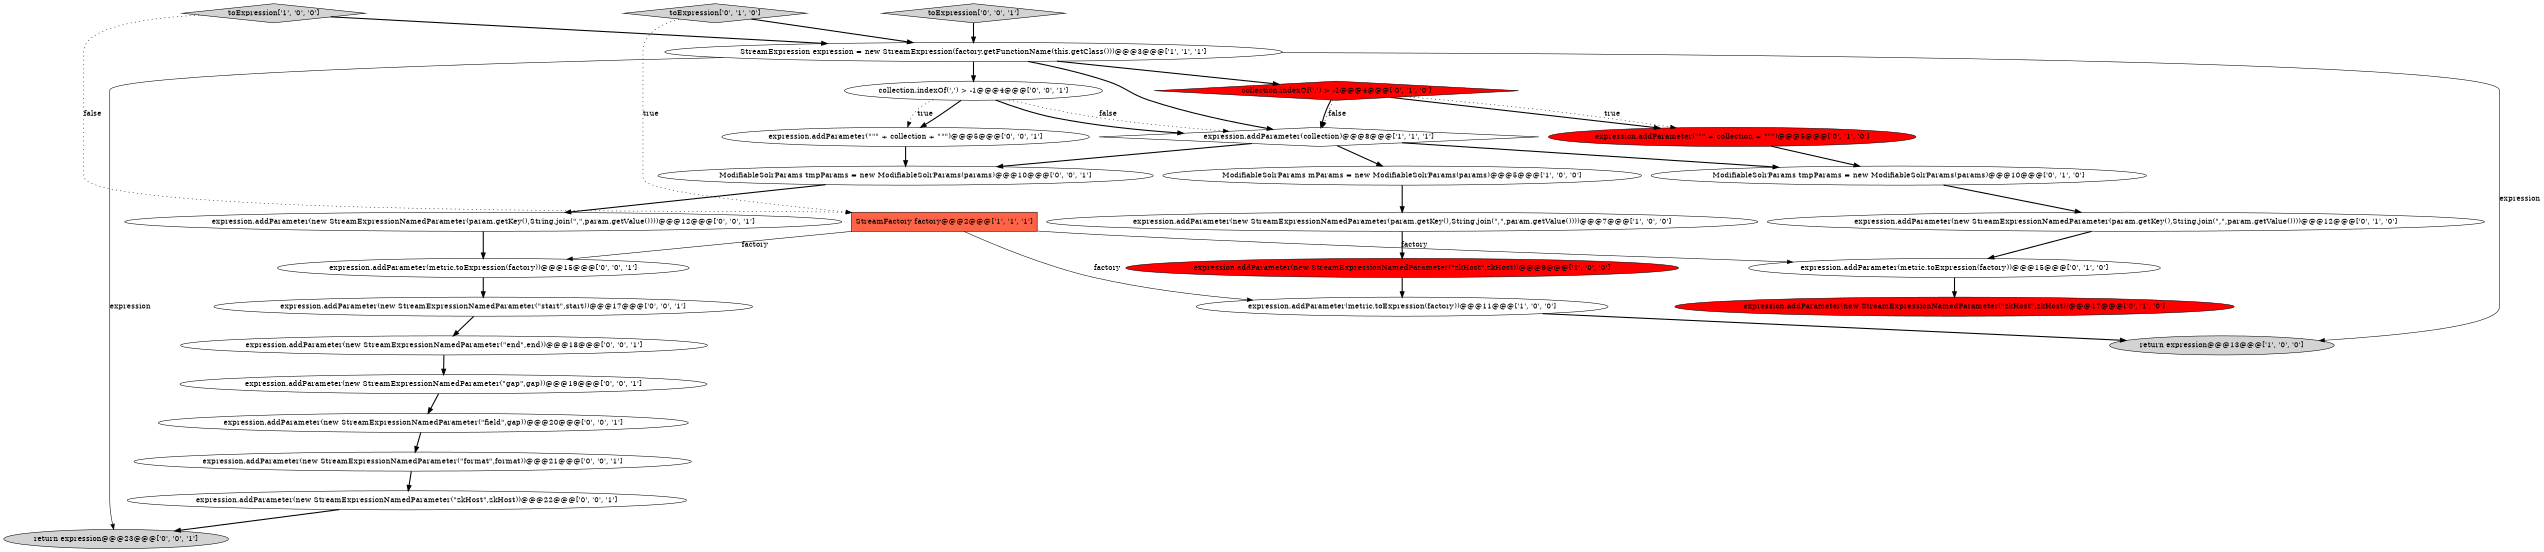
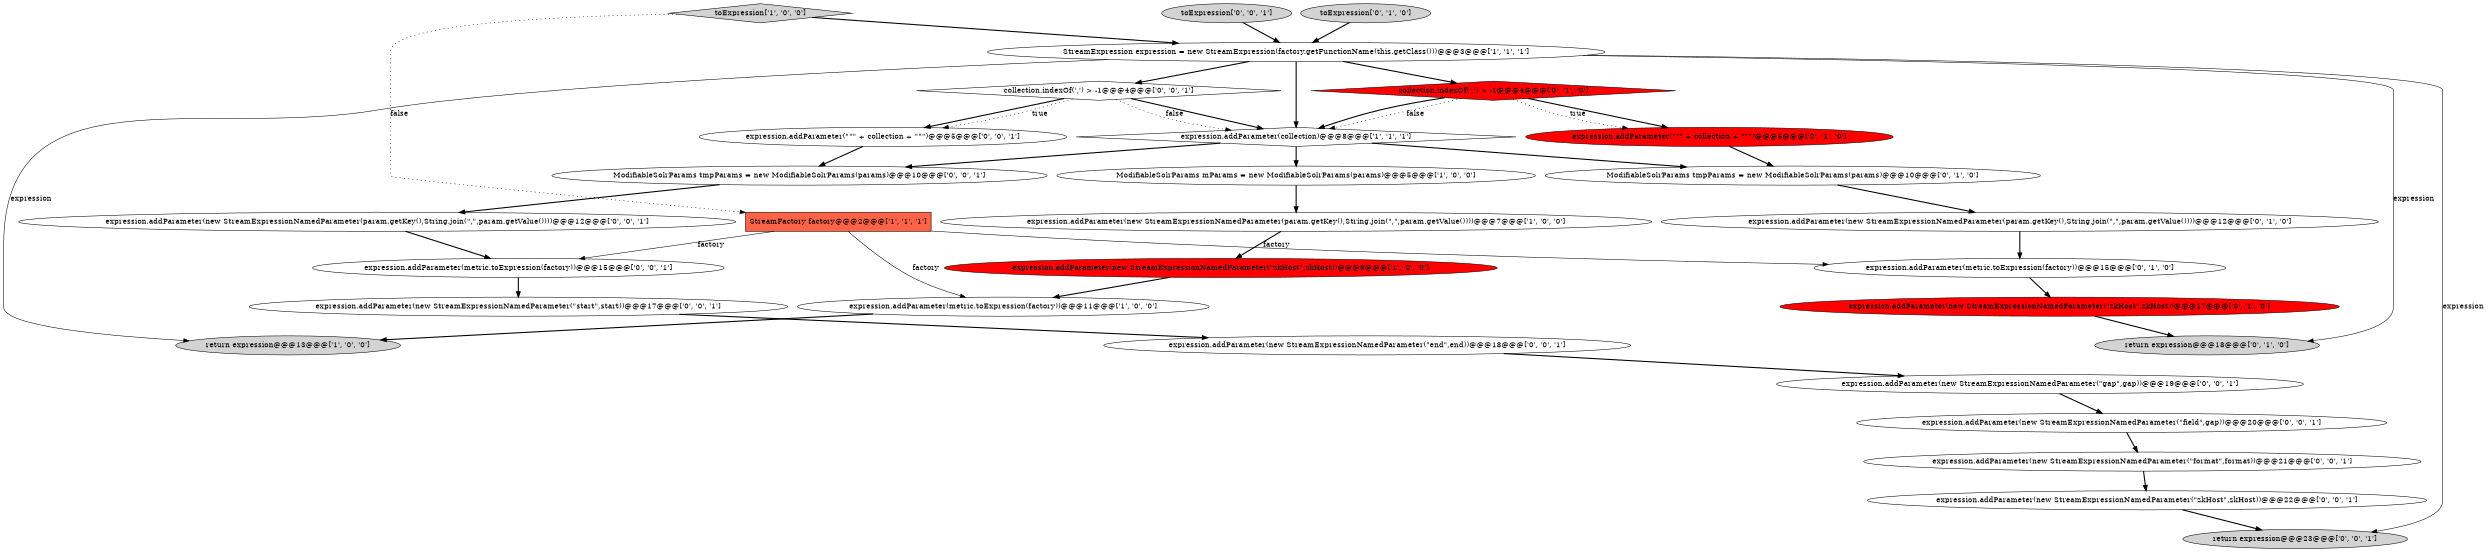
(715, 13) -> (1366, 13)
(974, 13) -> (1227, 13)
(974, 91) -> (1099, 91)
(655, 186) -> none
none -> (2207, 345)
